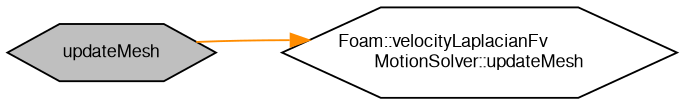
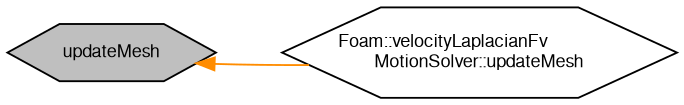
(243, 41) -> (262, 65)
